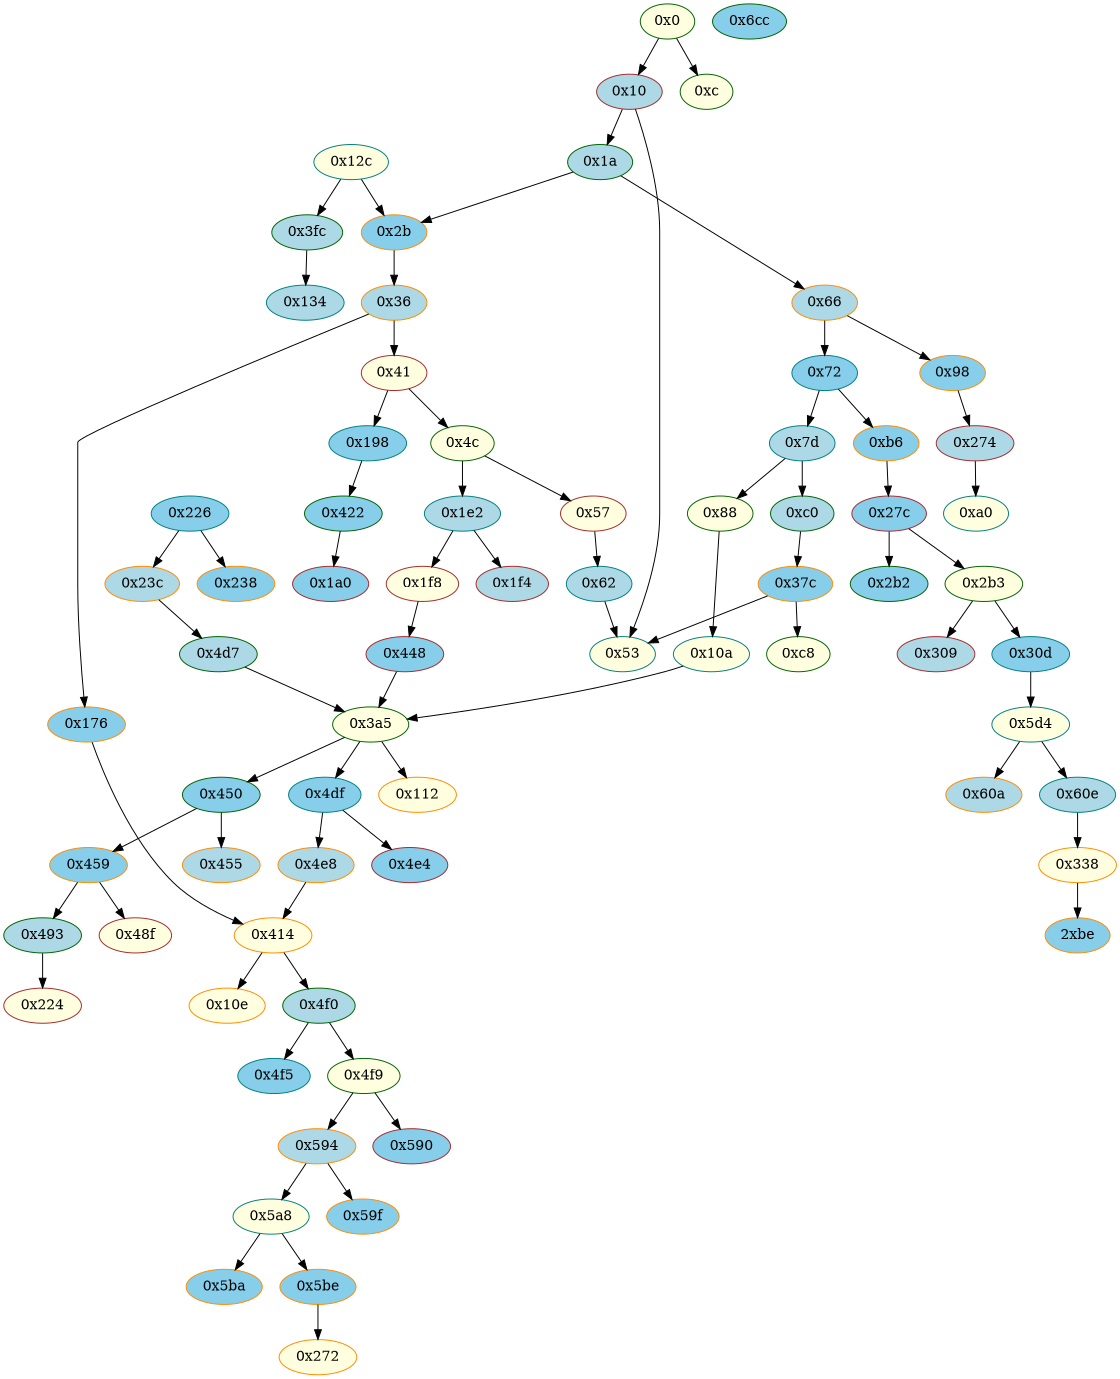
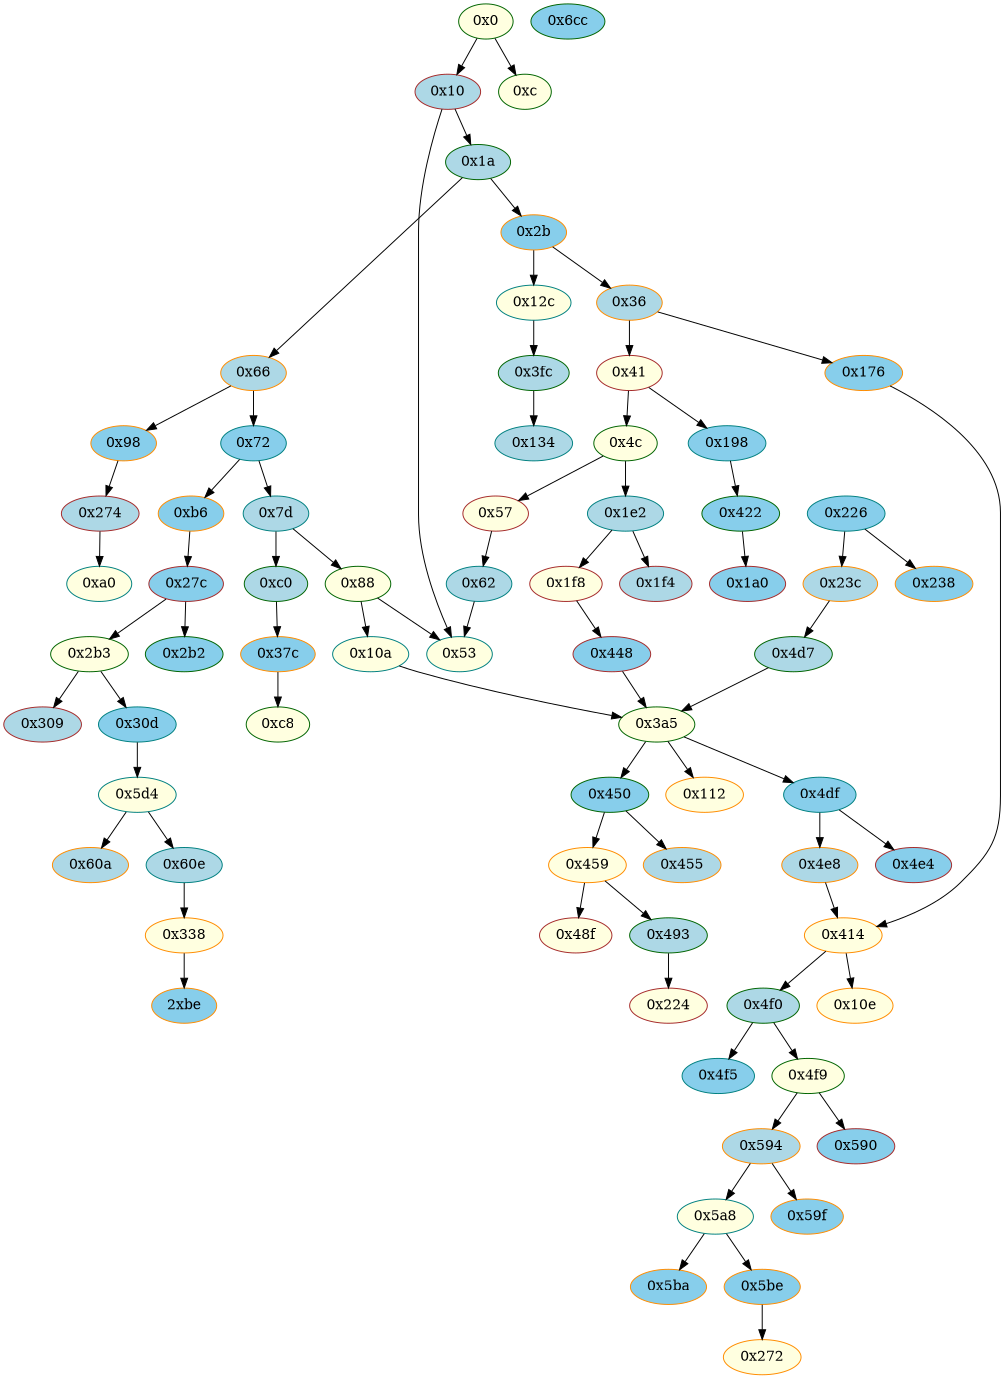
(370, 193) -> (534, 263)
(707, 620) -> (404, 616)
(89, 865) -> (587, 865)
